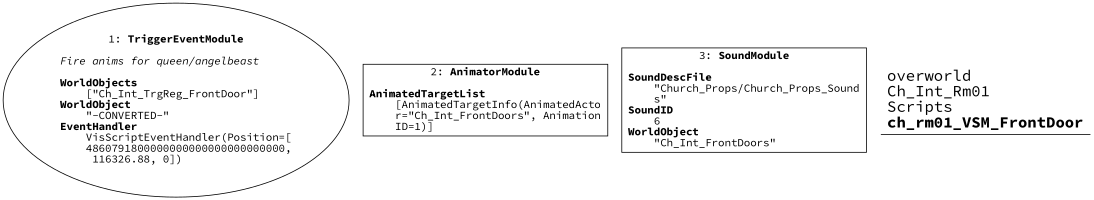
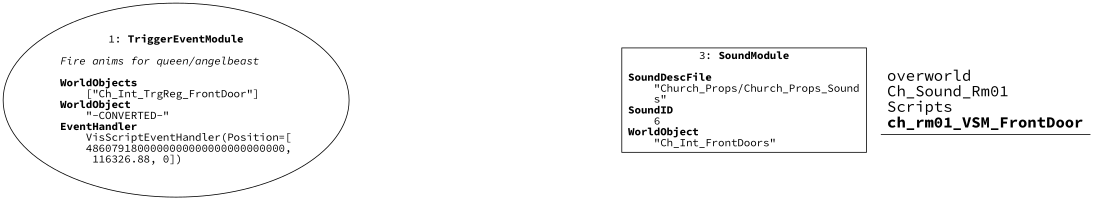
(939, 92) -> (948, 92)
(485, 100) -> none
